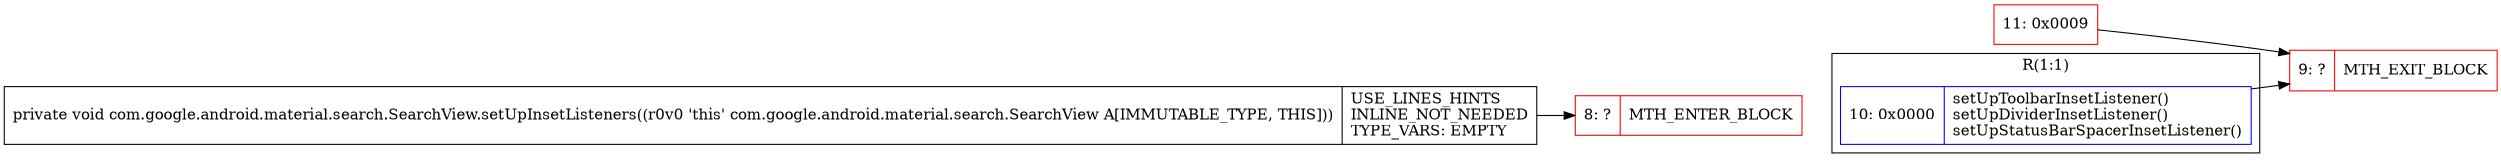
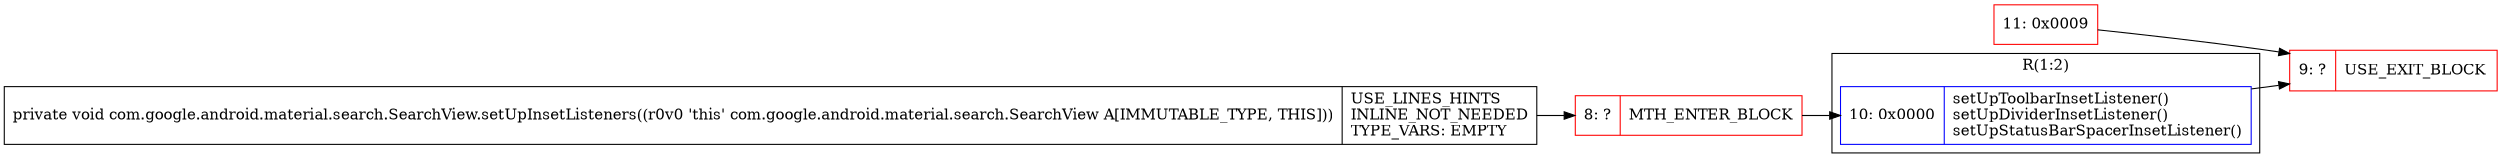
(2046, 66) -> (2046, 66)
(2416, 70) -> (2415, 70)
none -> (1816, 116)
